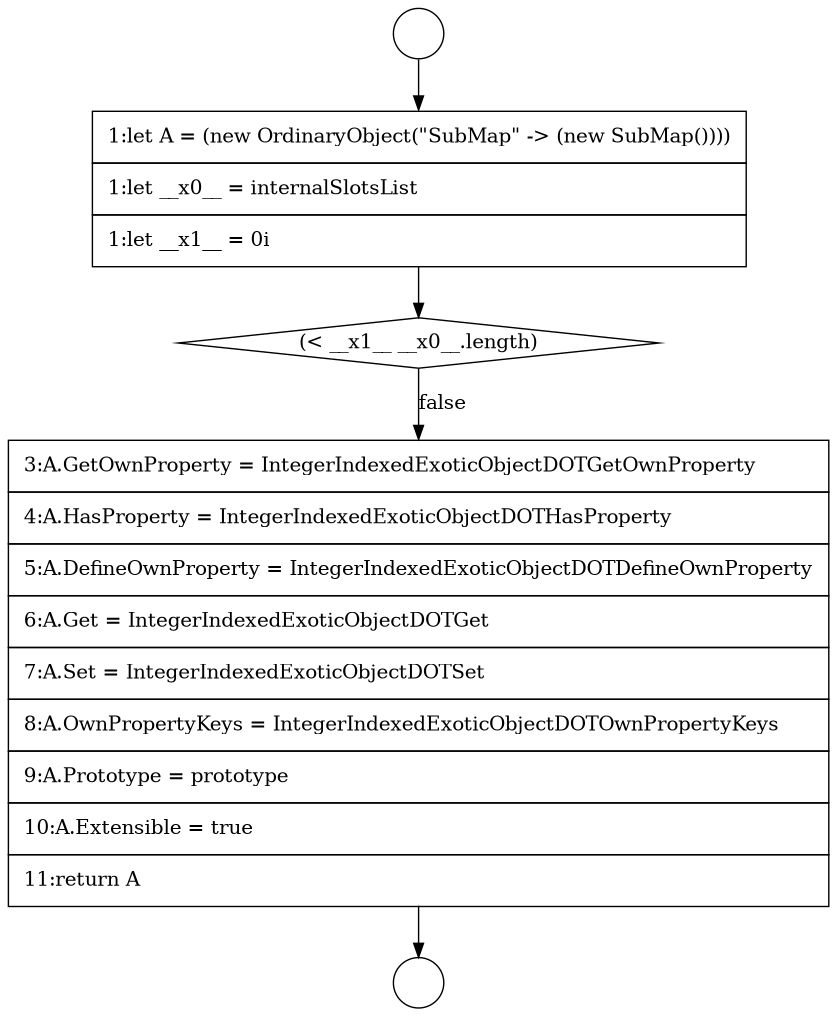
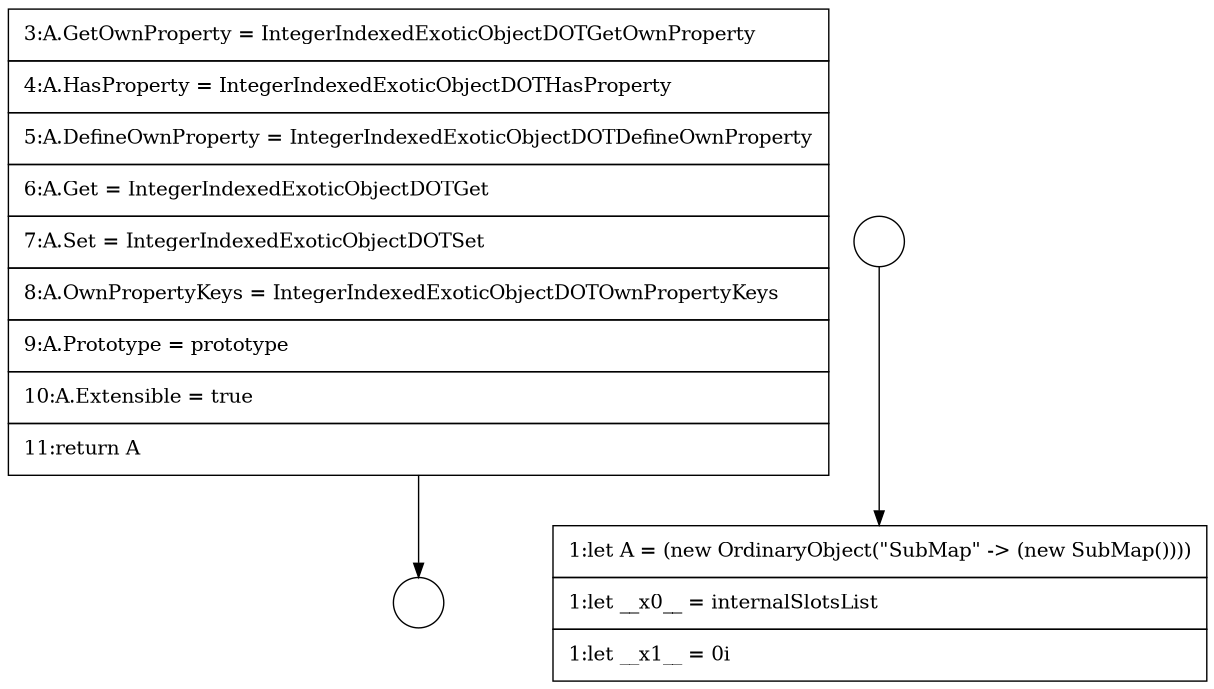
(419, 343) -> none
